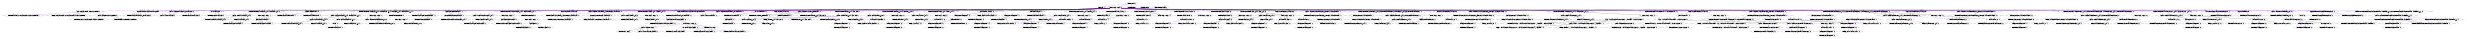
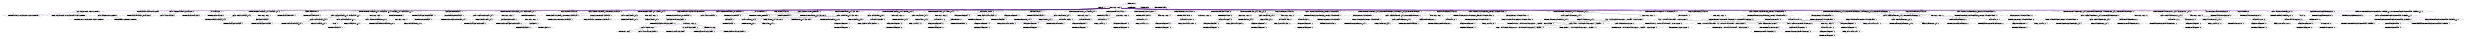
(241, 20) -> none
